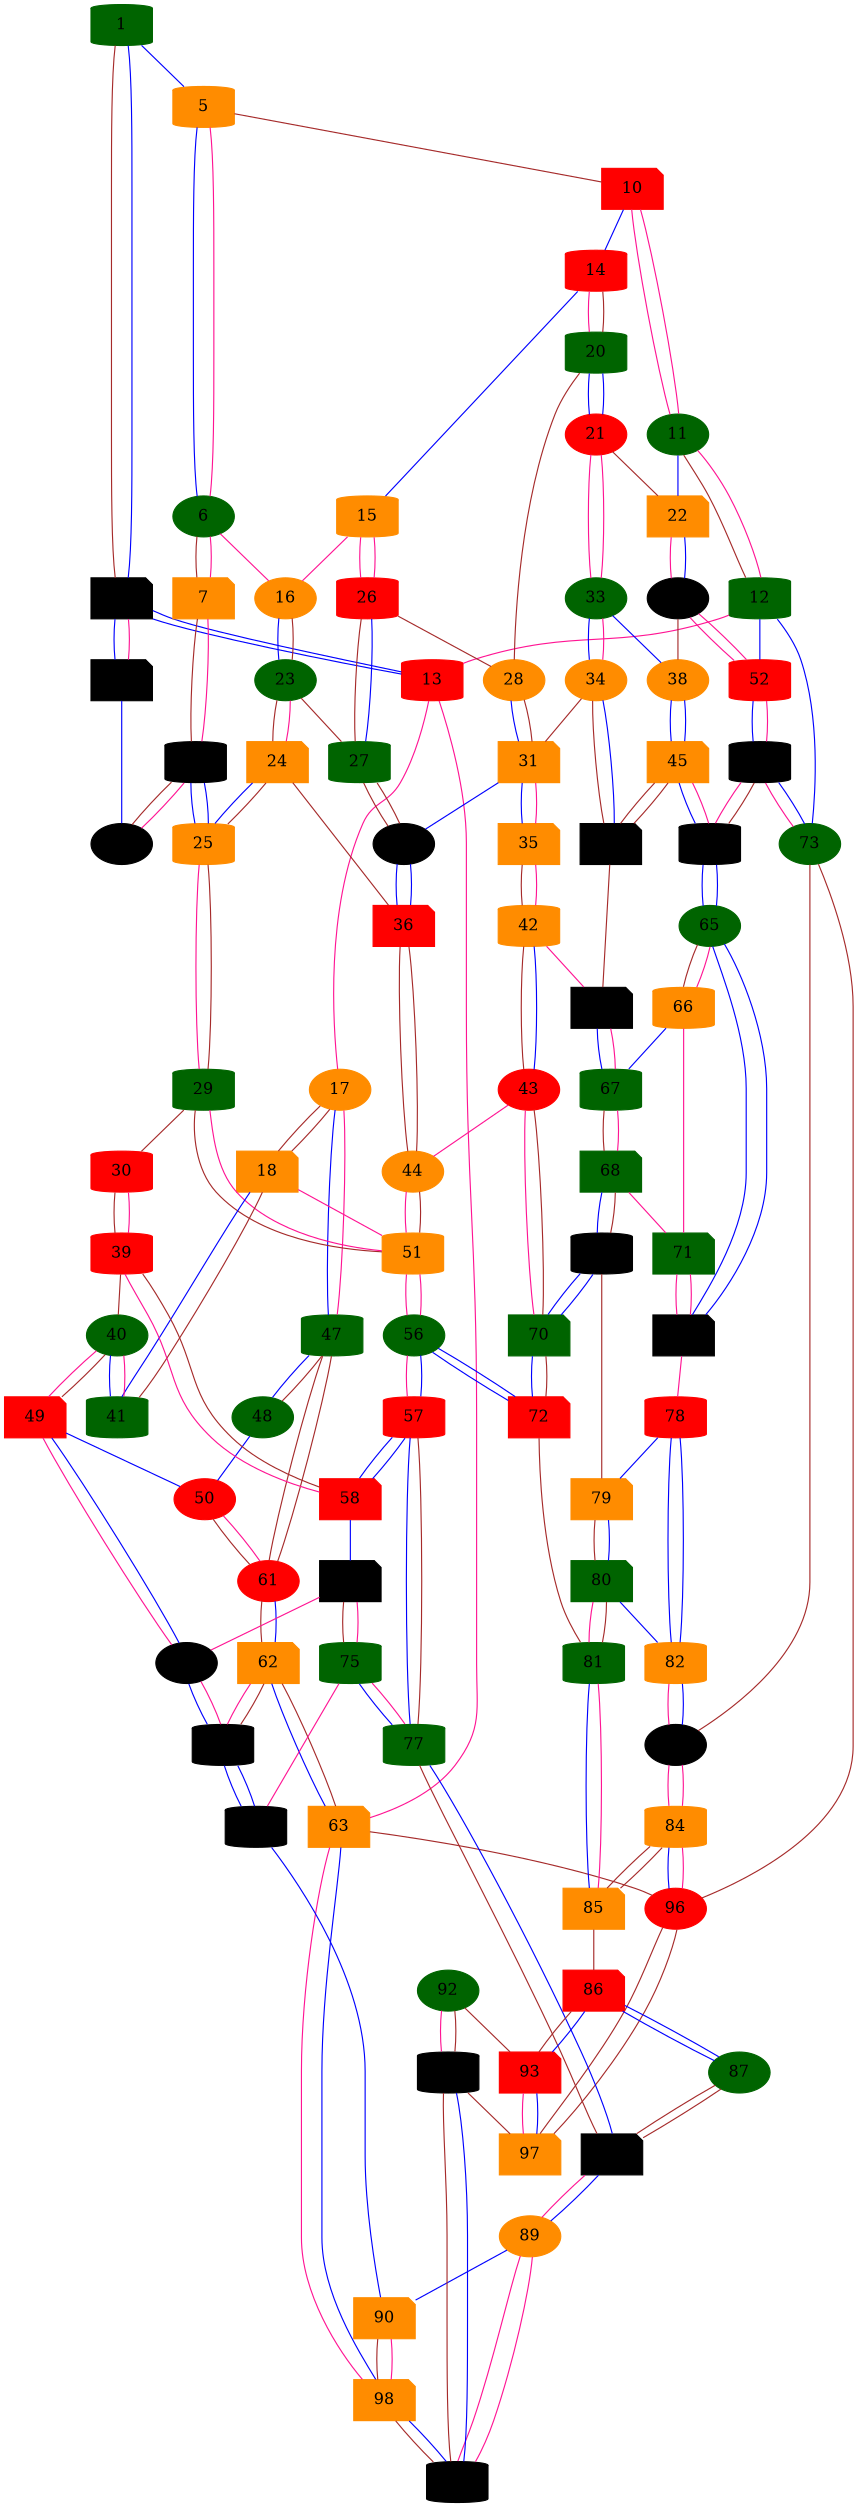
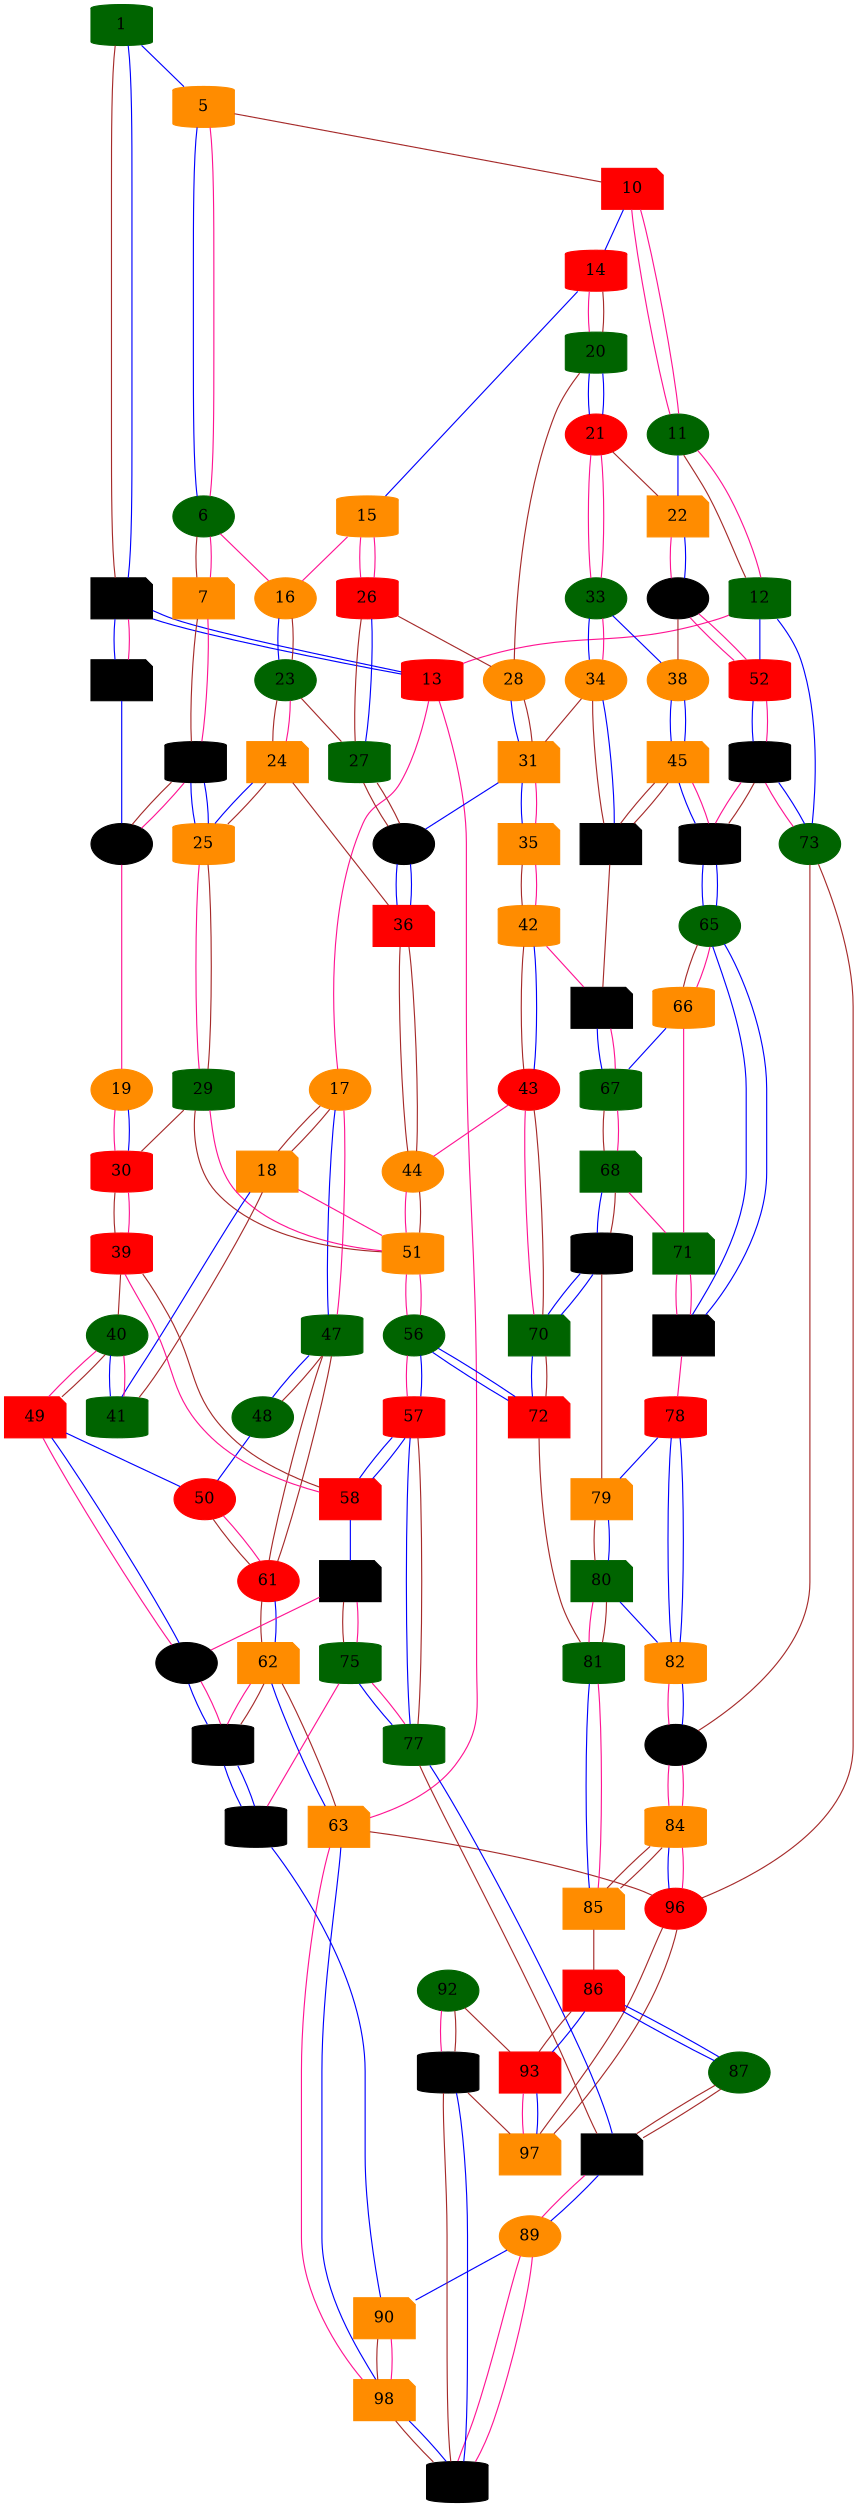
none -> (122, 1090)
